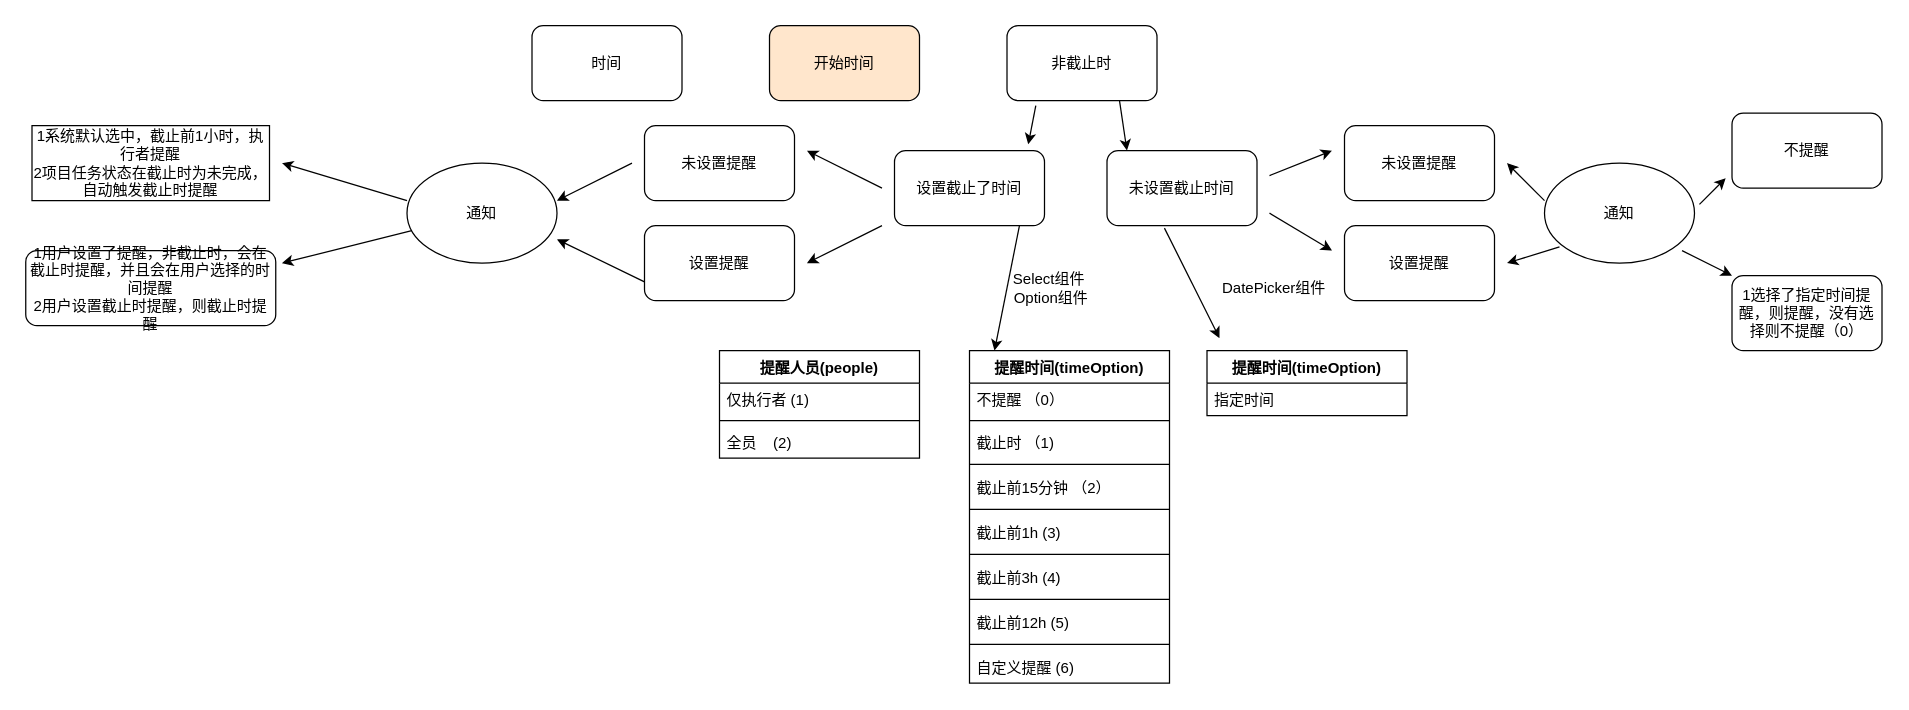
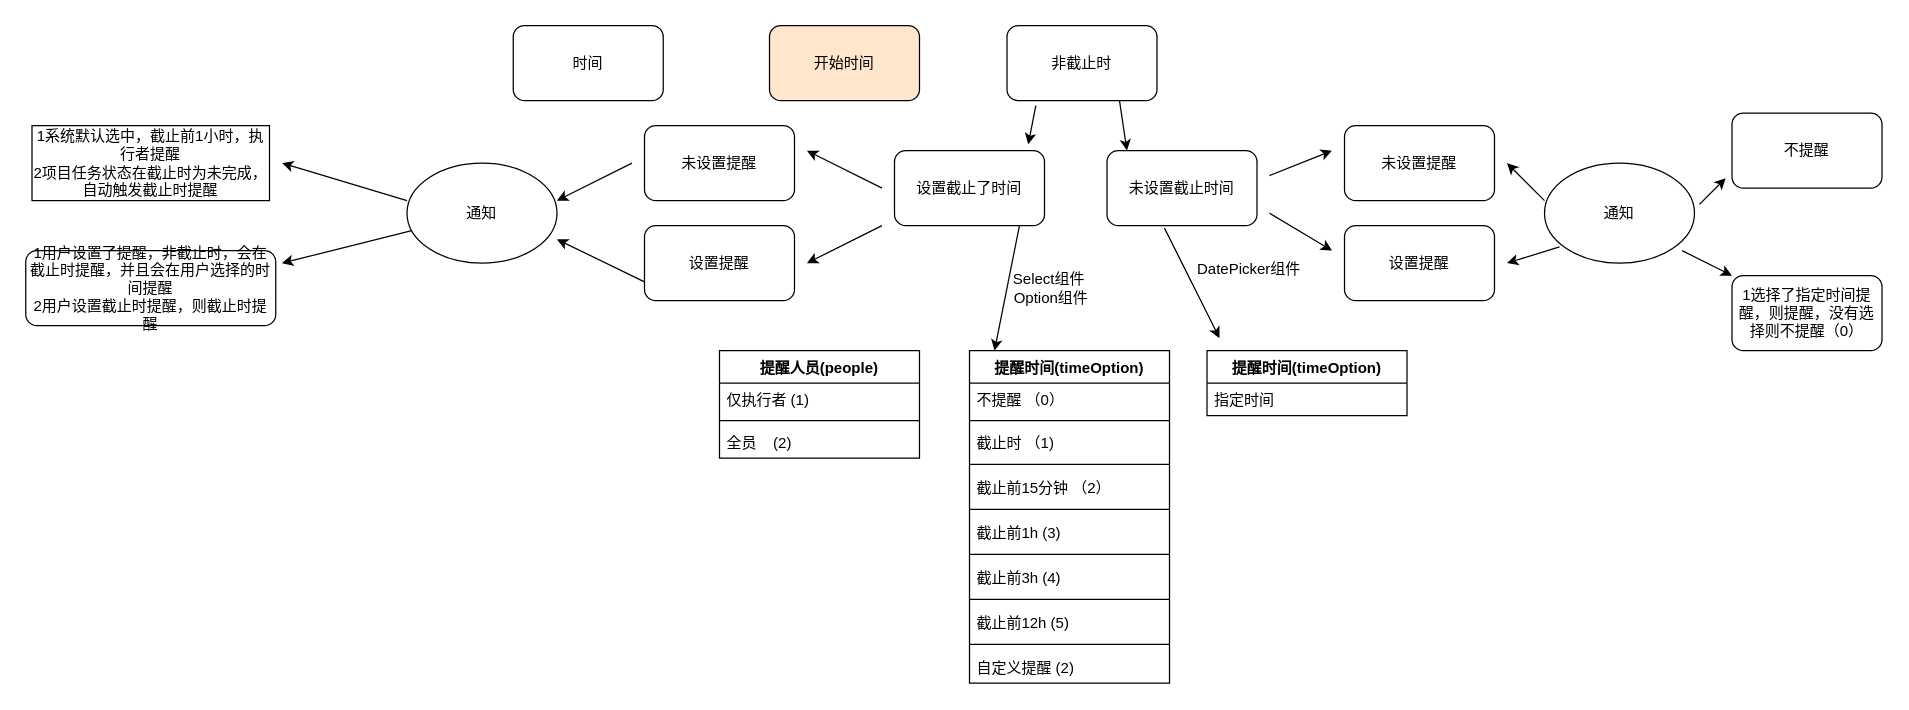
(607, 63) -> (588, 63)
(1238, 288) -> (1213, 269)
(1029, 668) -> (1029, 668)
